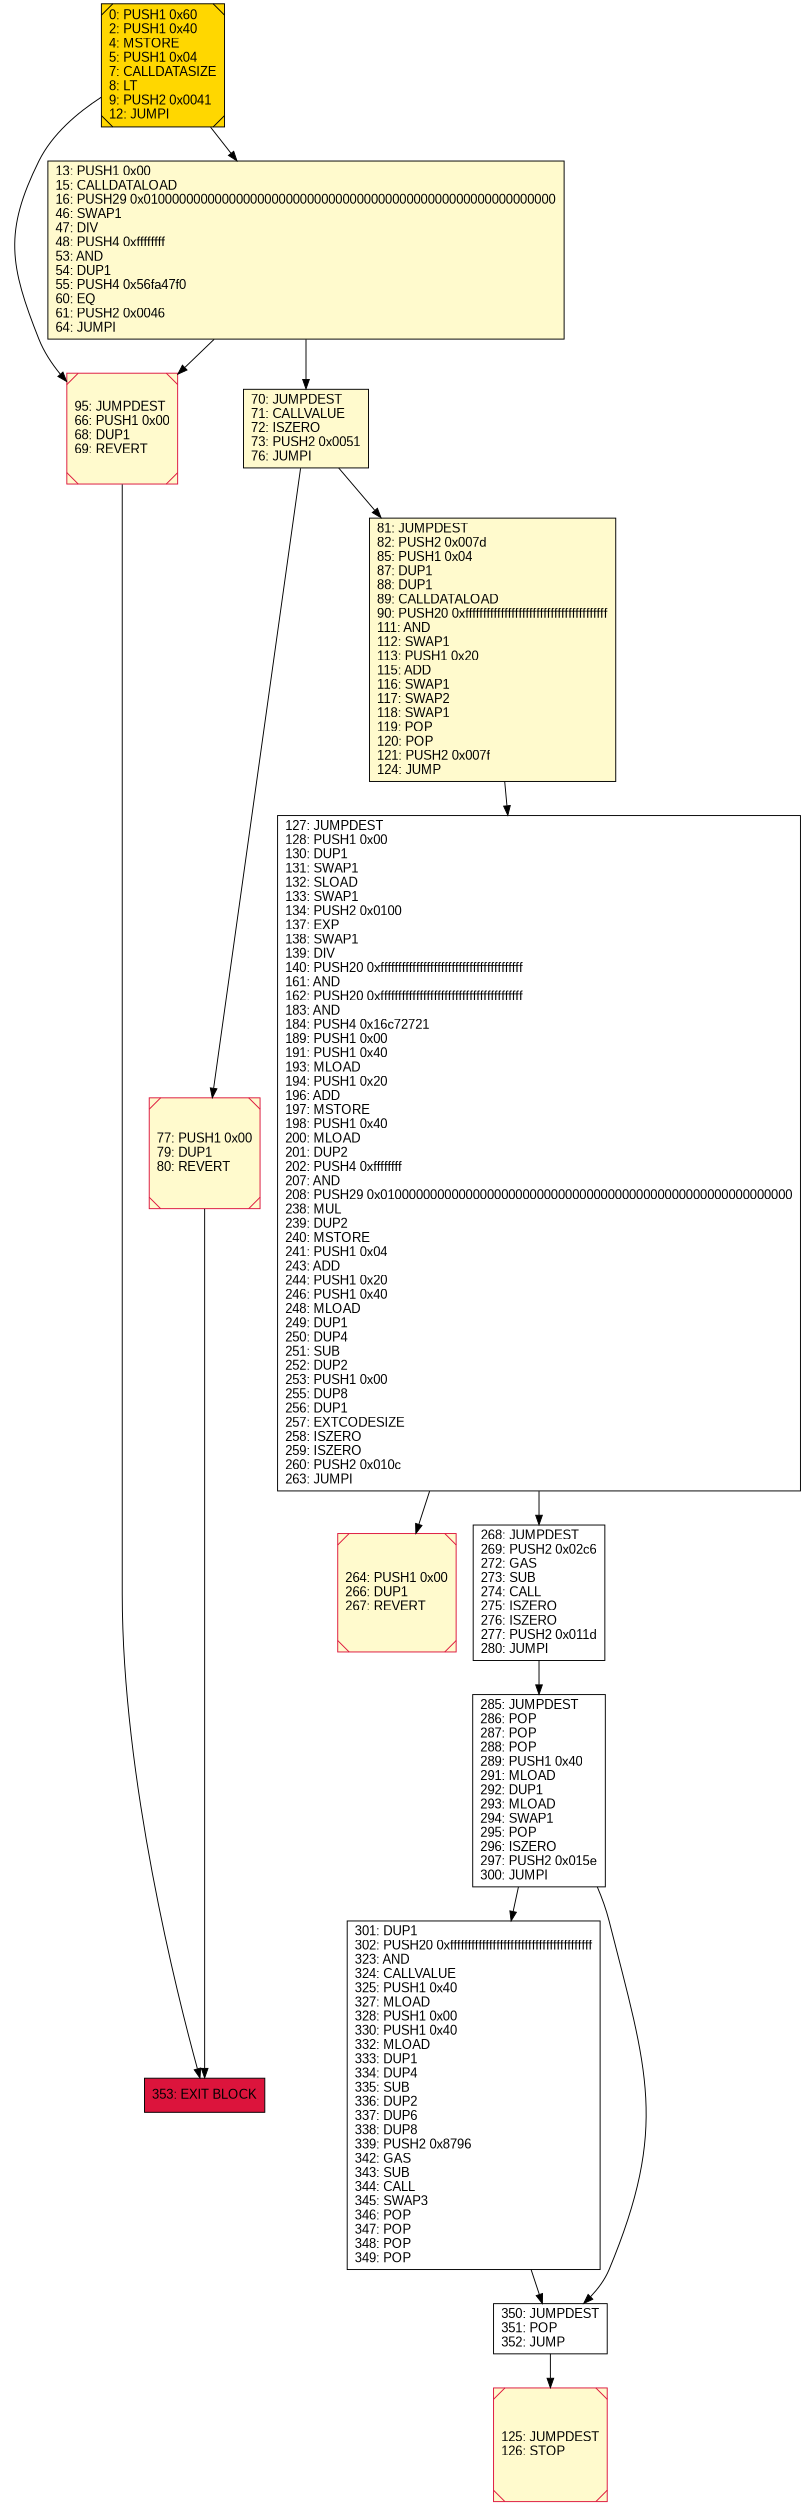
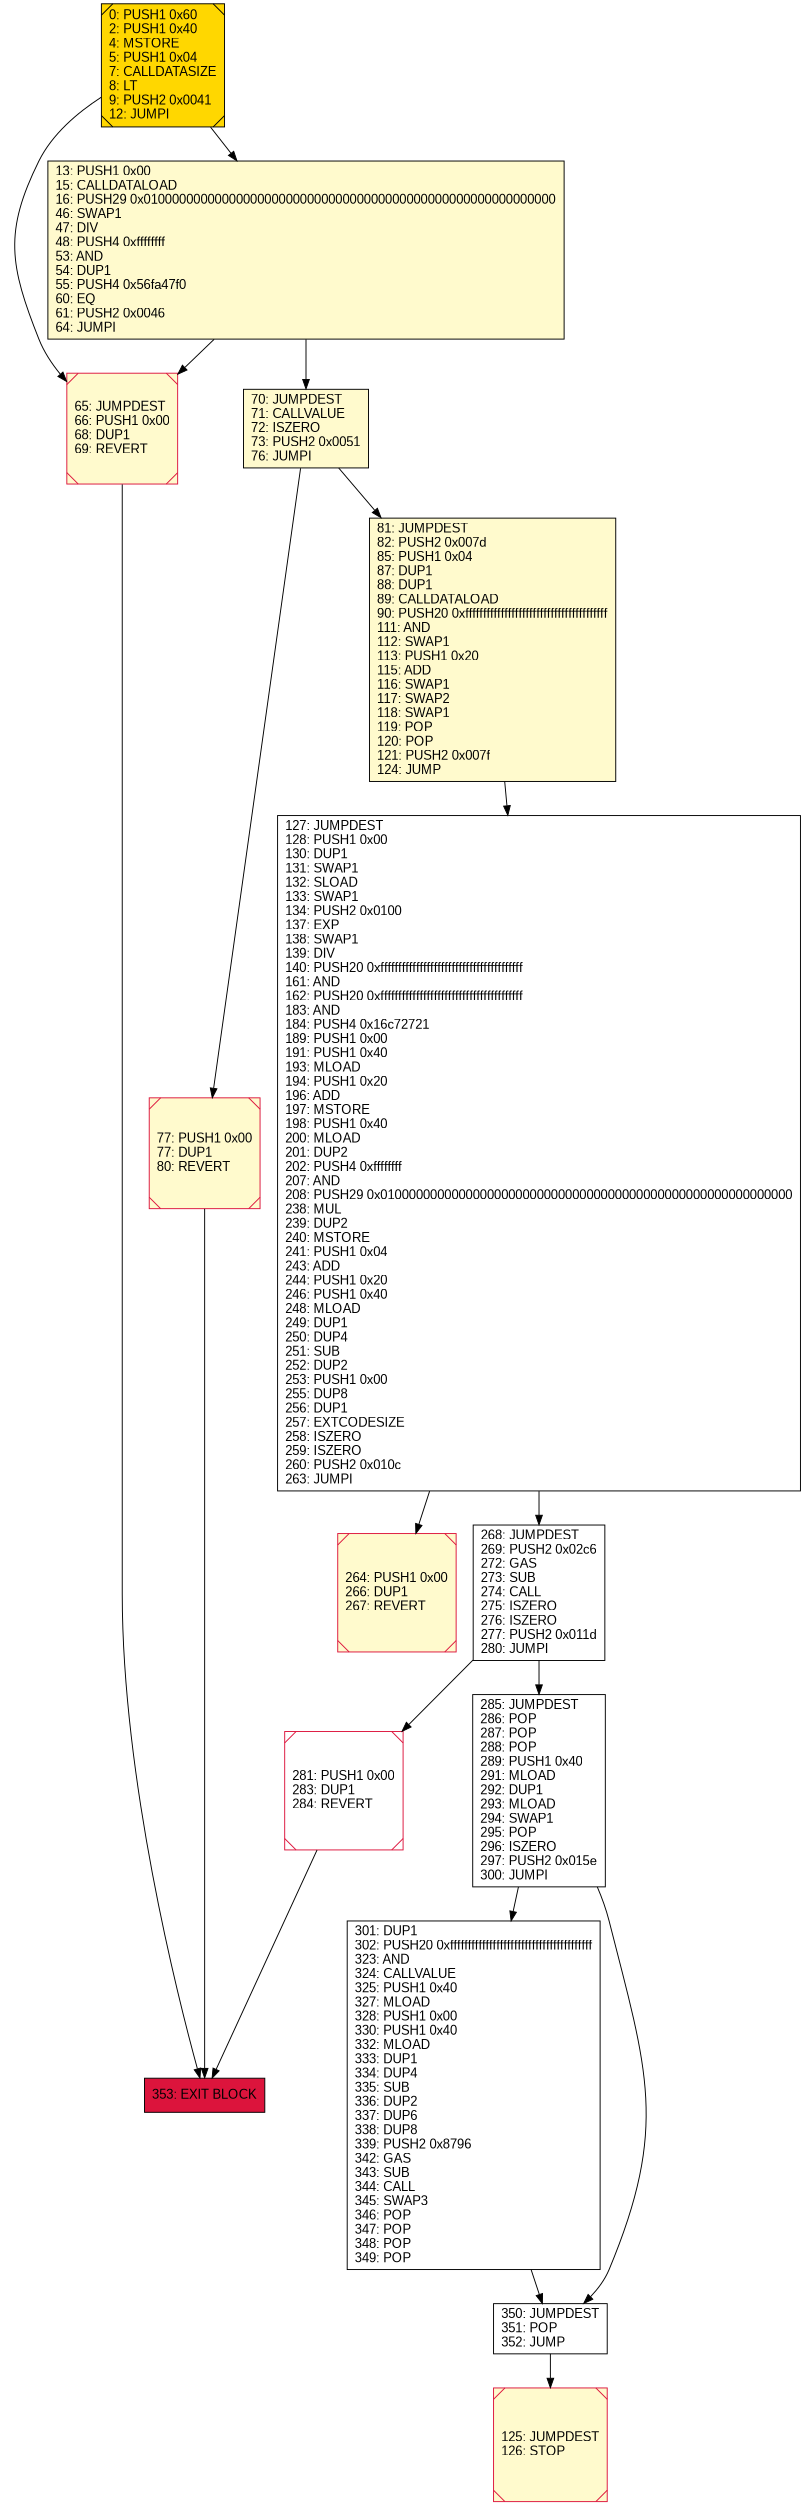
(122, 429) -> (122, 429)
(205, 1153) -> (205, 1153)
none -> (344, 1791)
